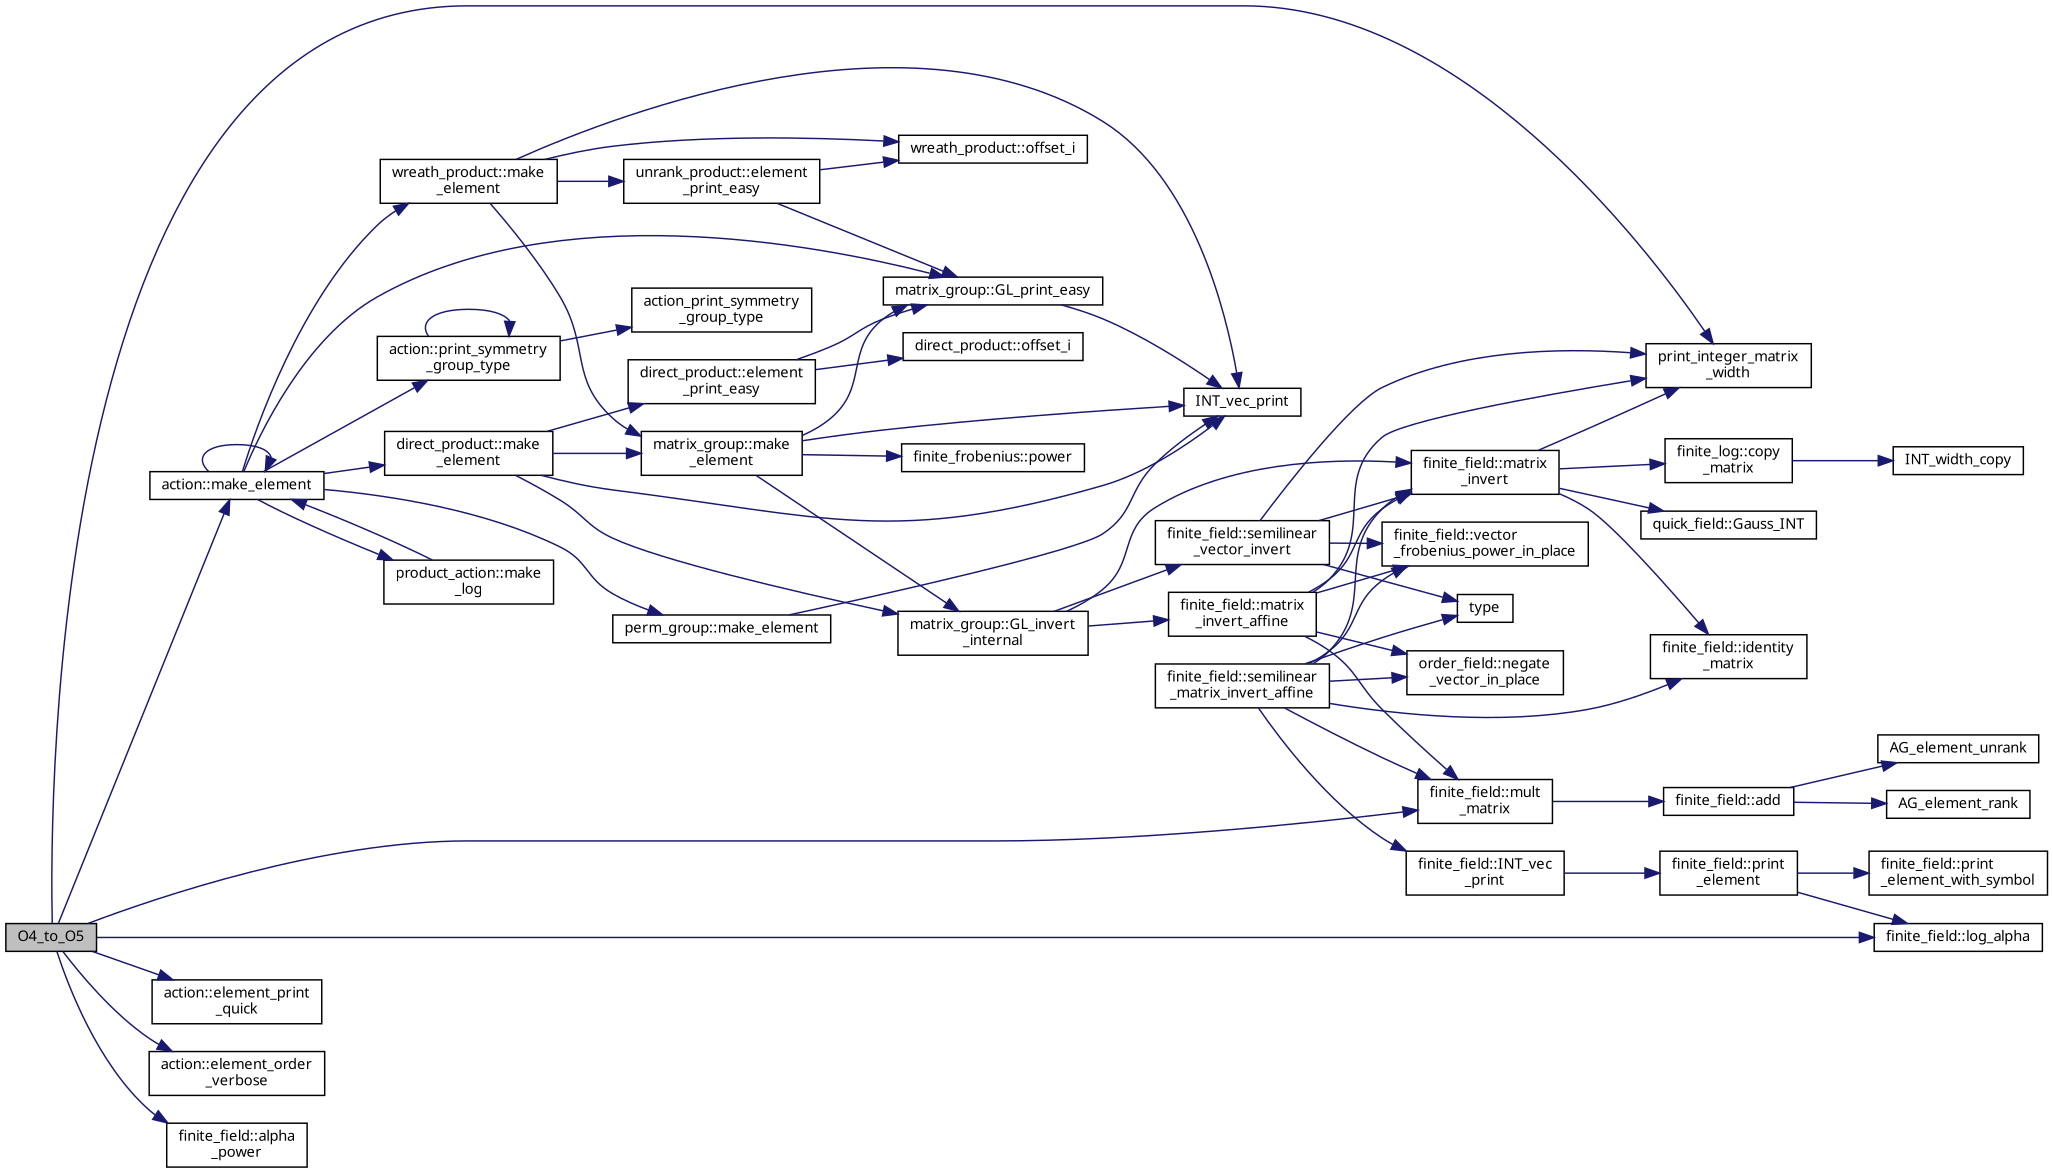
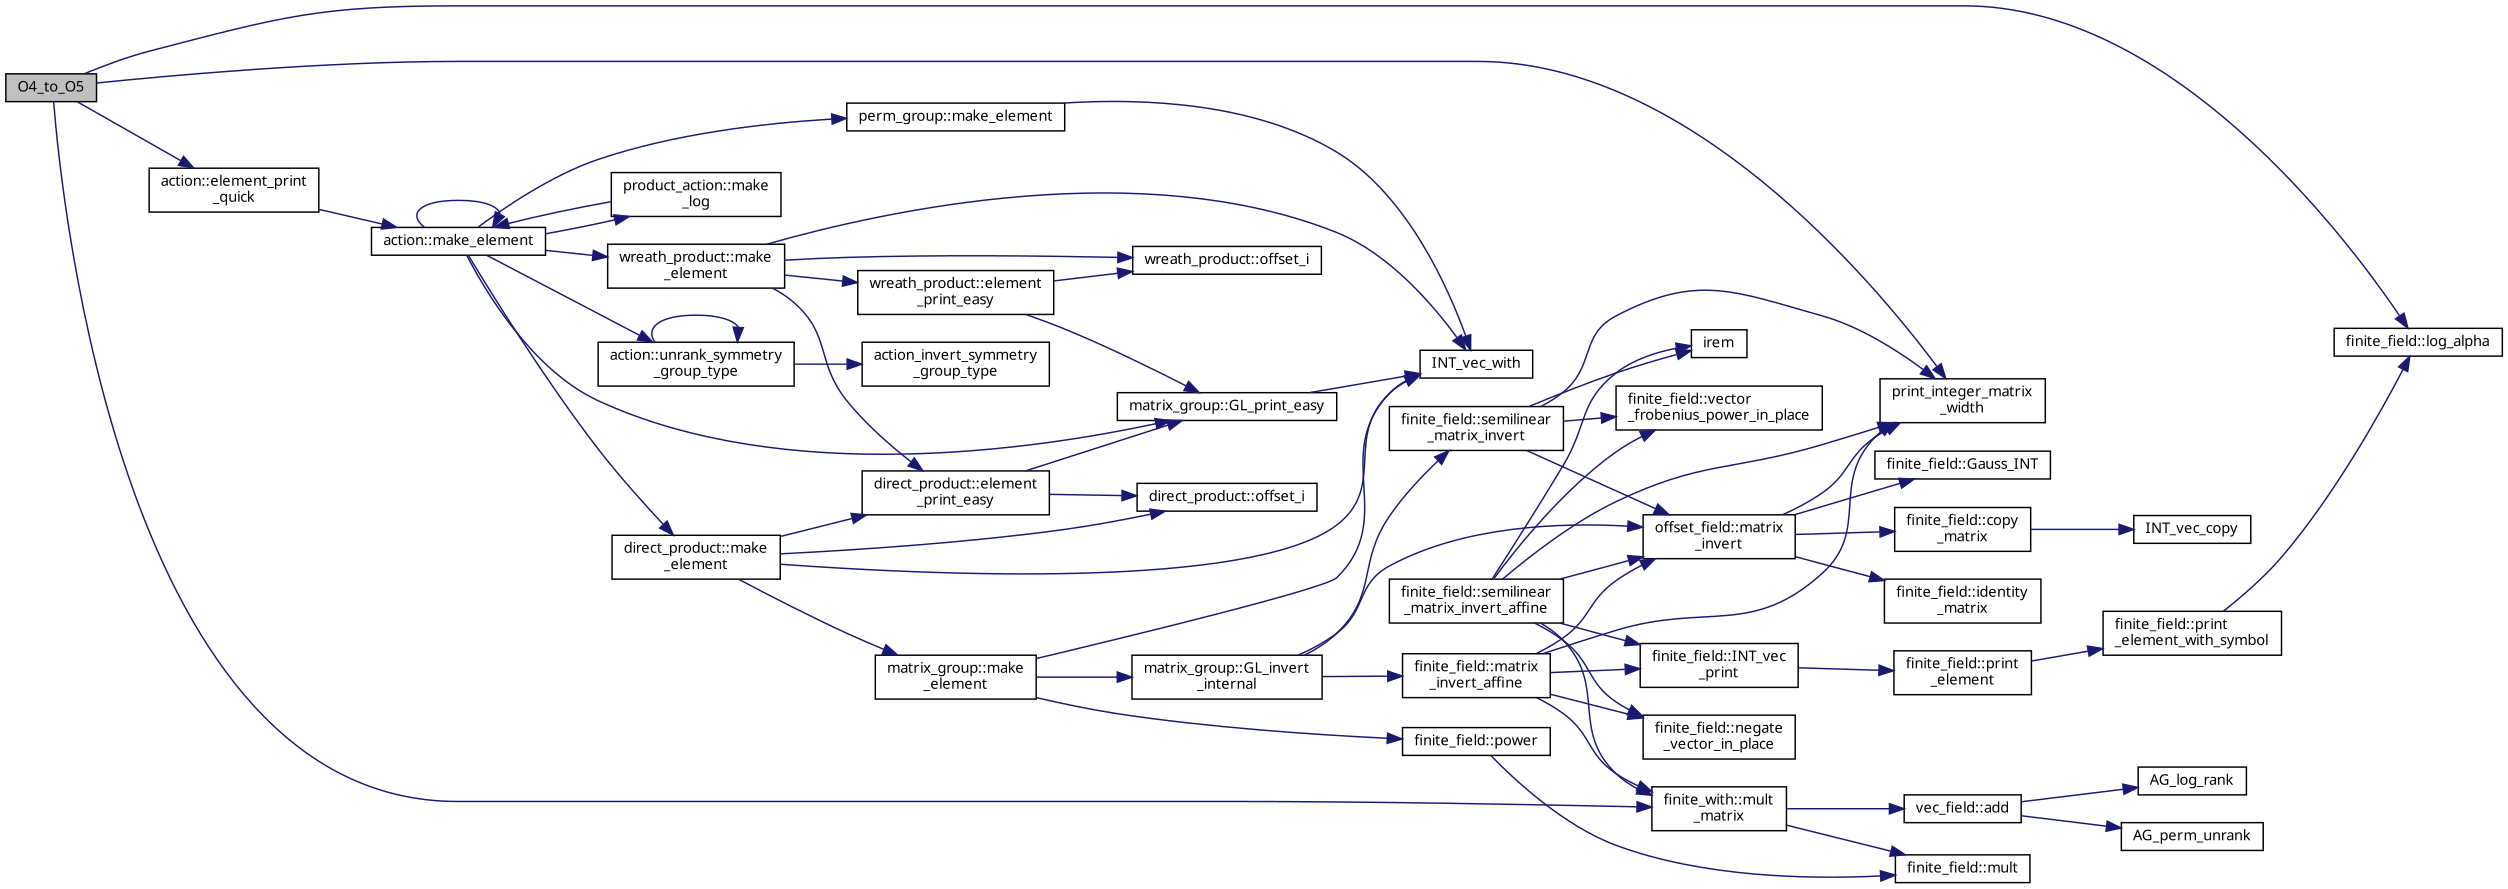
(722, 181) -> (956, 292)
(722, 310) -> (956, 364)
(568, 313) -> (834, 379)
(469, 358) -> (696, 364)
(854, 378) -> none
(1242, 402) -> (1476, 364)
(993, 458) -> (1476, 741)
(1729, 461) -> (1963, 529)
(1958, 461) -> (2192, 529)
(1485, 472) -> (1719, 537)
(1729, 525) -> (1963, 465)
(1242, 543) -> (1476, 429)
(690, 564) -> (966, 541)
(1345, 585) -> (1599, 671)
(1485, 608) -> (1719, 344)
(1485, 673) -> (1719, 737)
(1500, 717) -> (1679, 477)
(141, 718) -> (351, 217)
(1958, 749) -> (2192, 837)
(1485, 801) -> (1719, 809)
(1729, 801) -> (1963, 809)
(1958, 804) -> (2192, 781)
none -> (1963, 869)
(1845, 906) -> (2325, 500)
(237, 1073) -> none
(237, 1145) -> none
